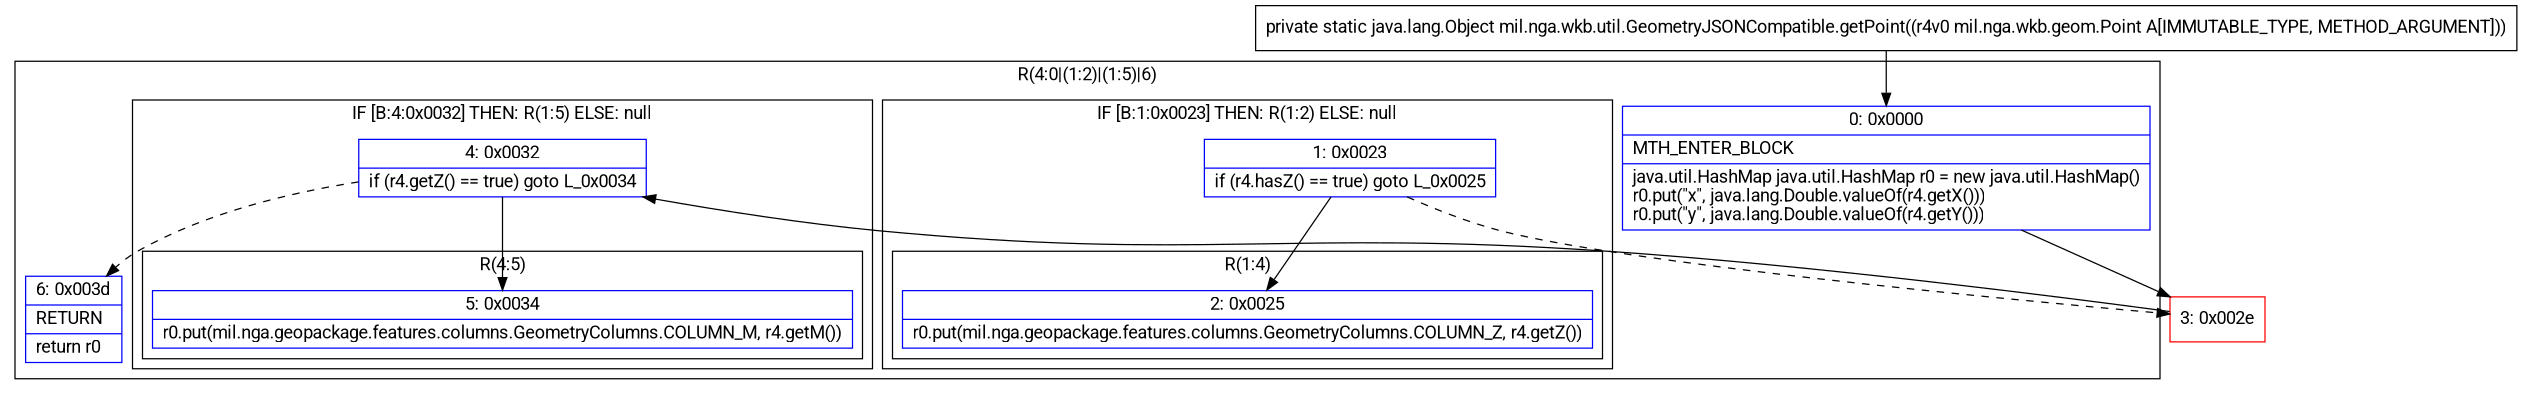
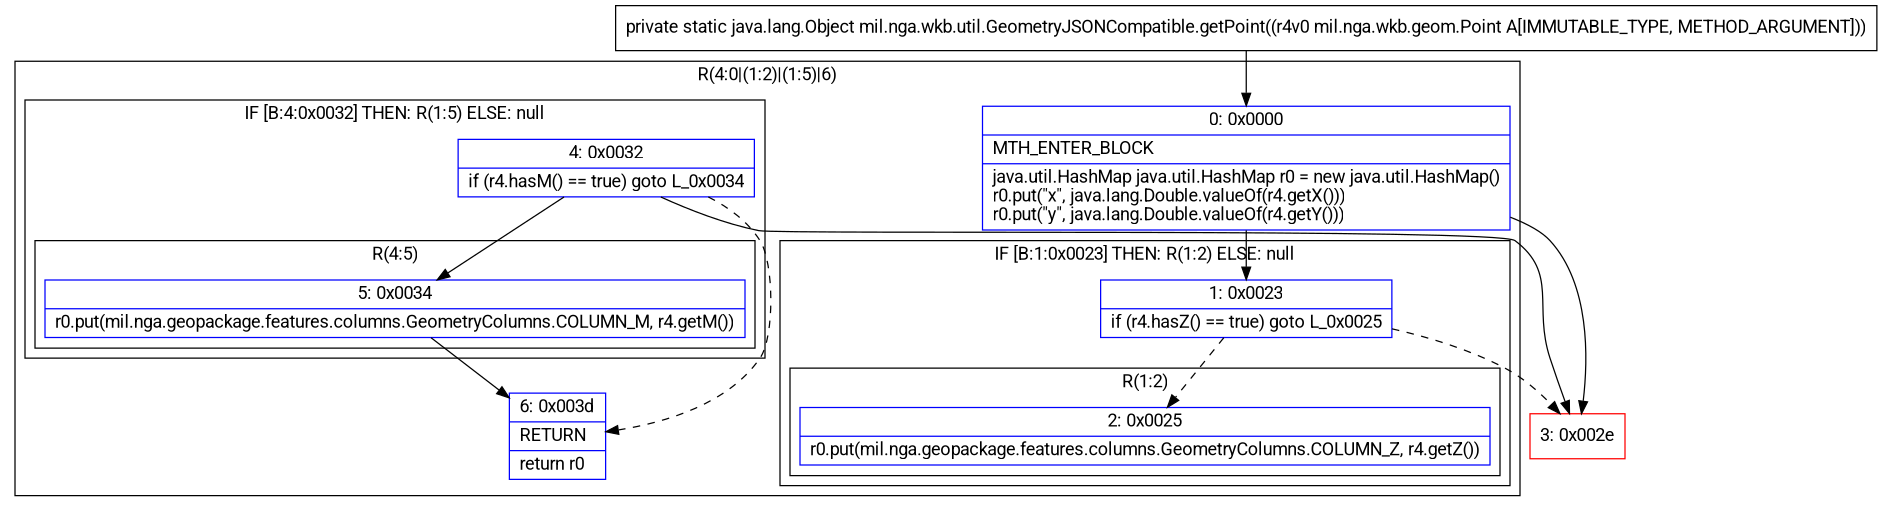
(502, 182) -> (606, 182)
(1305, 234) -> (1206, 360)
(1413, 243) -> (1172, 233)
none -> (1246, 249)
(1248, 266) -> (1145, 382)
none -> (468, 366)
